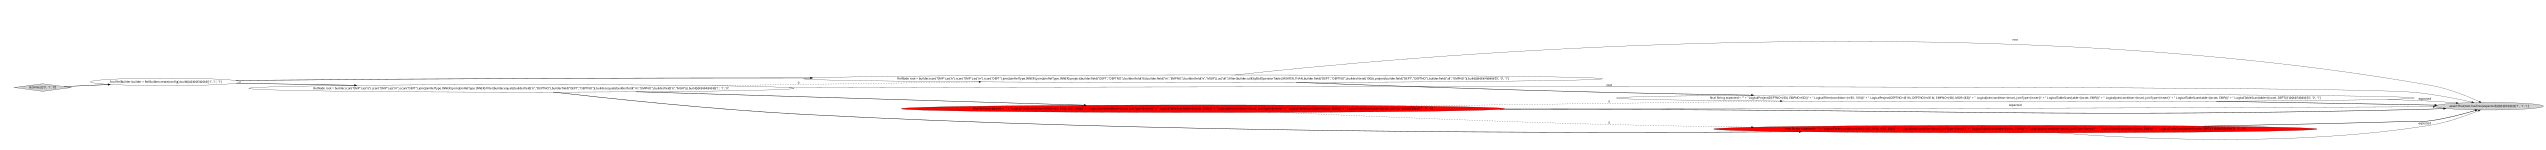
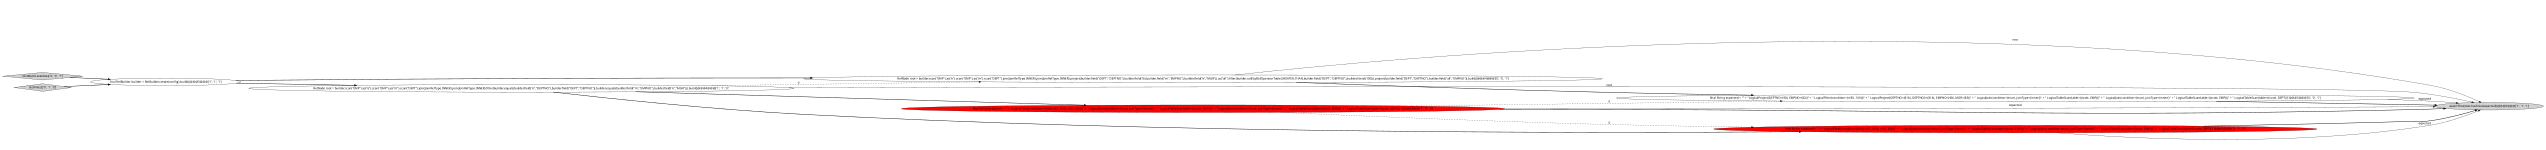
none -> (43, 76)
